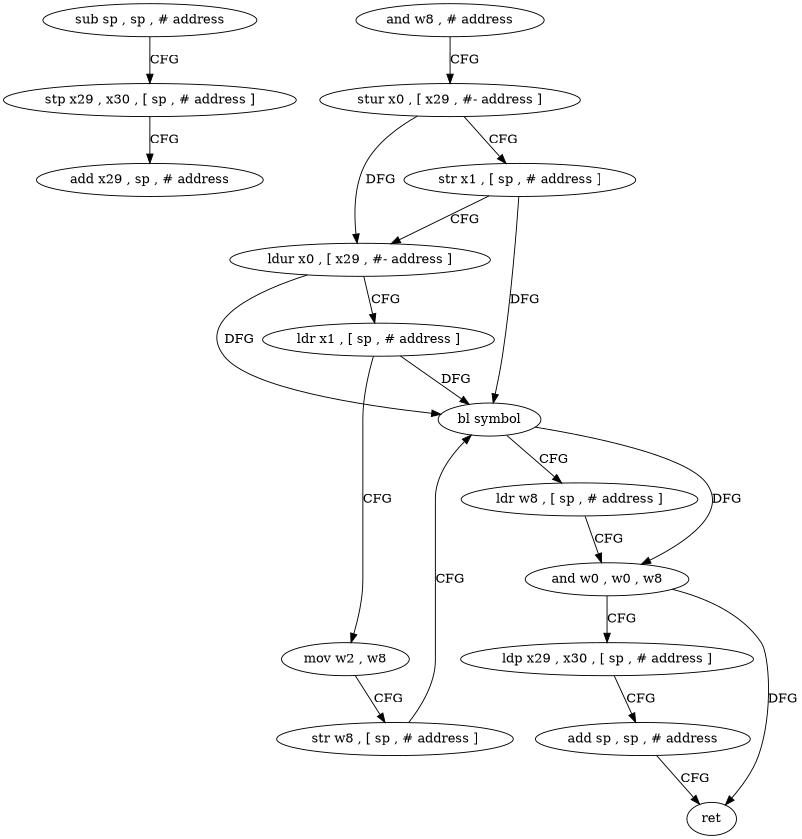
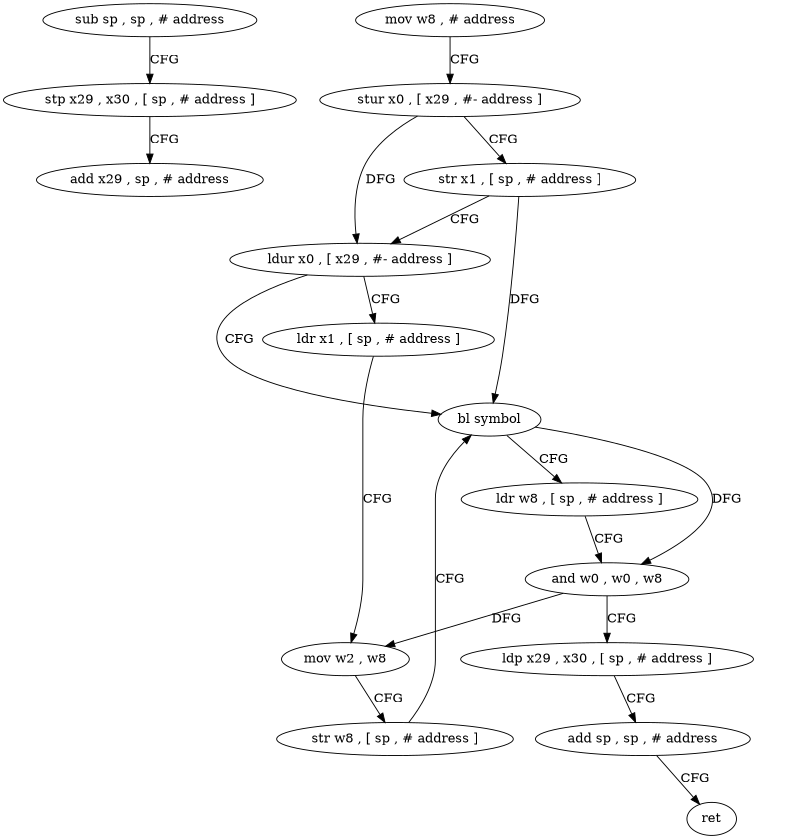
(450, 20) -> (450, 20)
(239, 340) -> (239, 340)
(431, 377) -> none
(768, 671) -> (479, 618)
